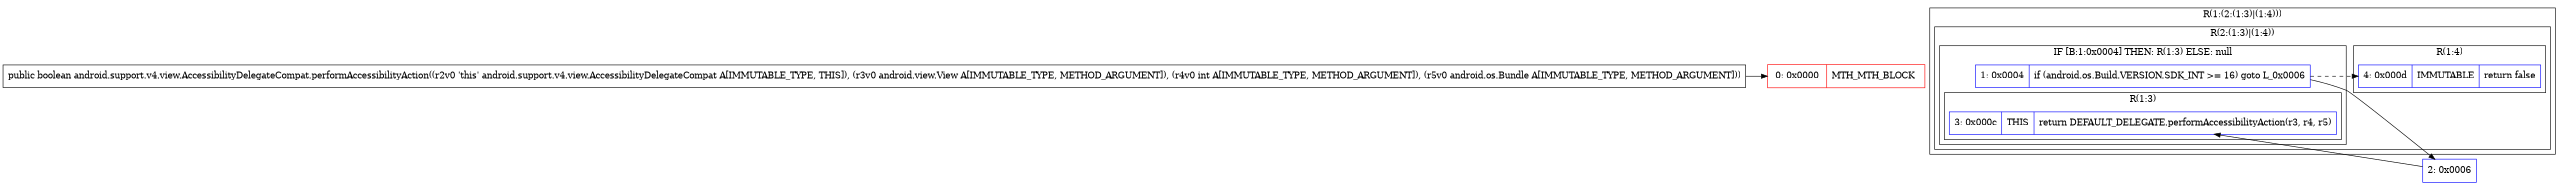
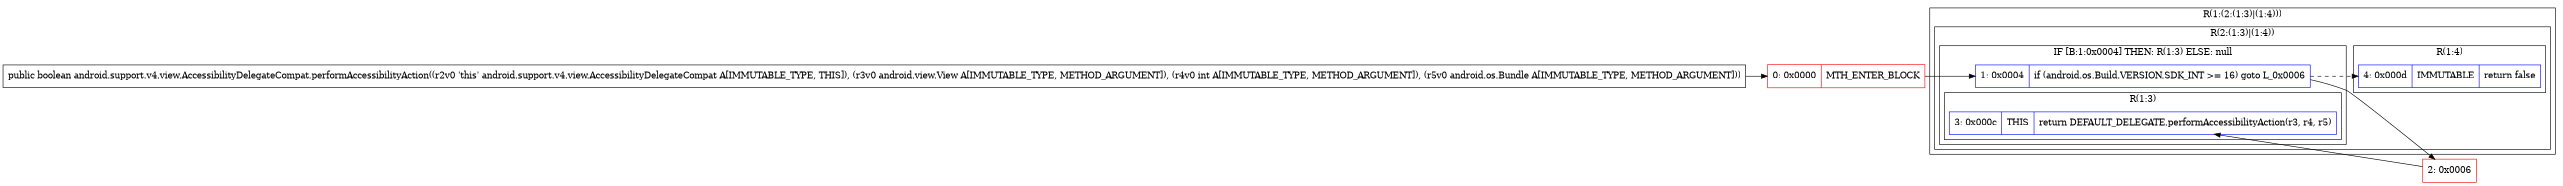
(1873, 76) -> (1873, 76)
none -> (1947, 76)
(2450, 171) -> (2450, 171)
